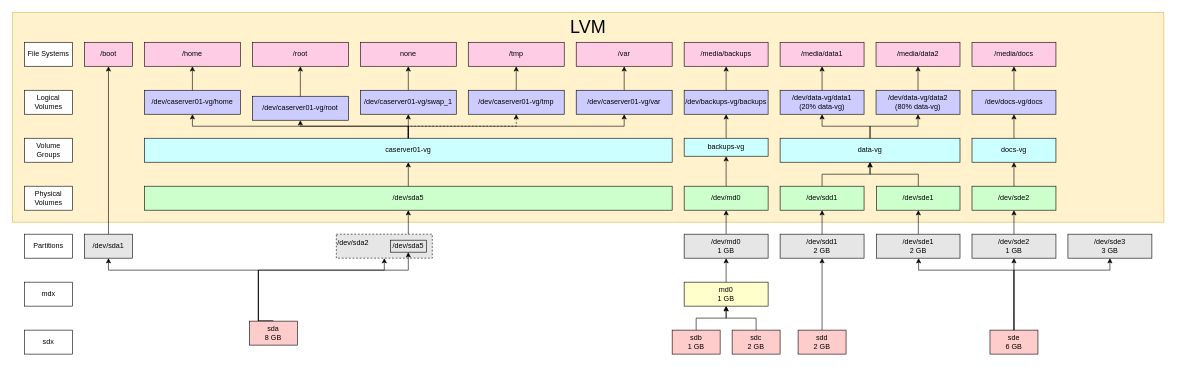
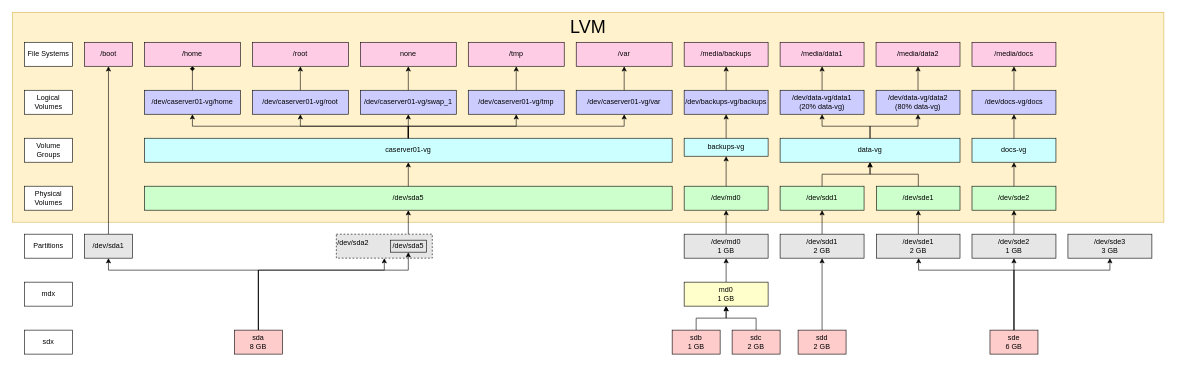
(192, 71) -> (192, 72)
(300, 108) -> (300, 102)
(516, 121) -> (516, 121)
(273, 333) -> (258, 342)
